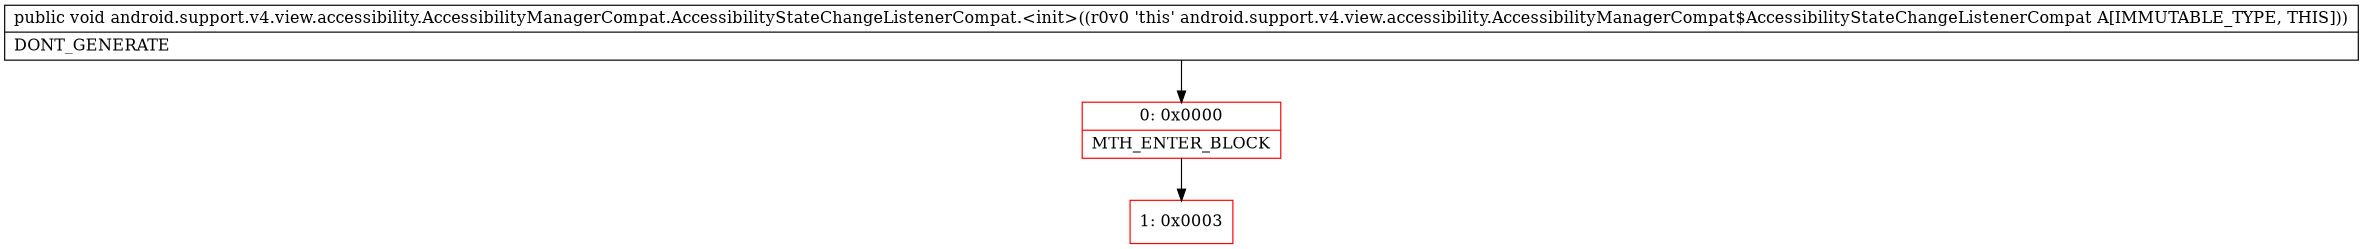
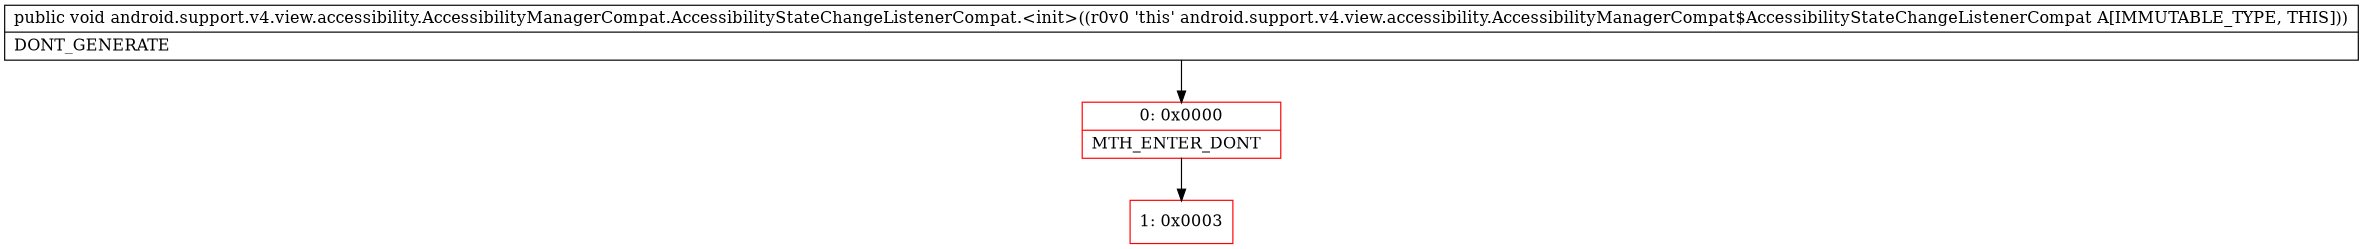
(1181, 144) -> (1176, 144)
